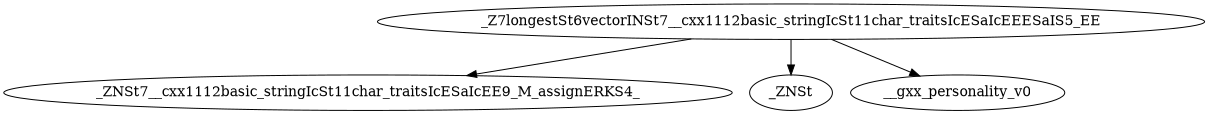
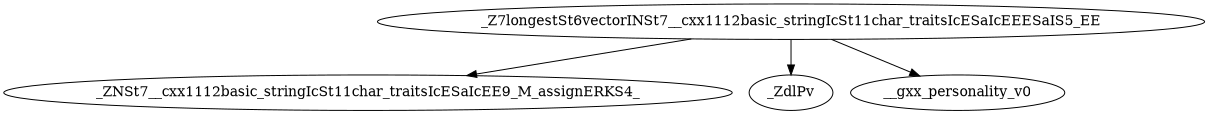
(791, 93) -> (791, 93)
